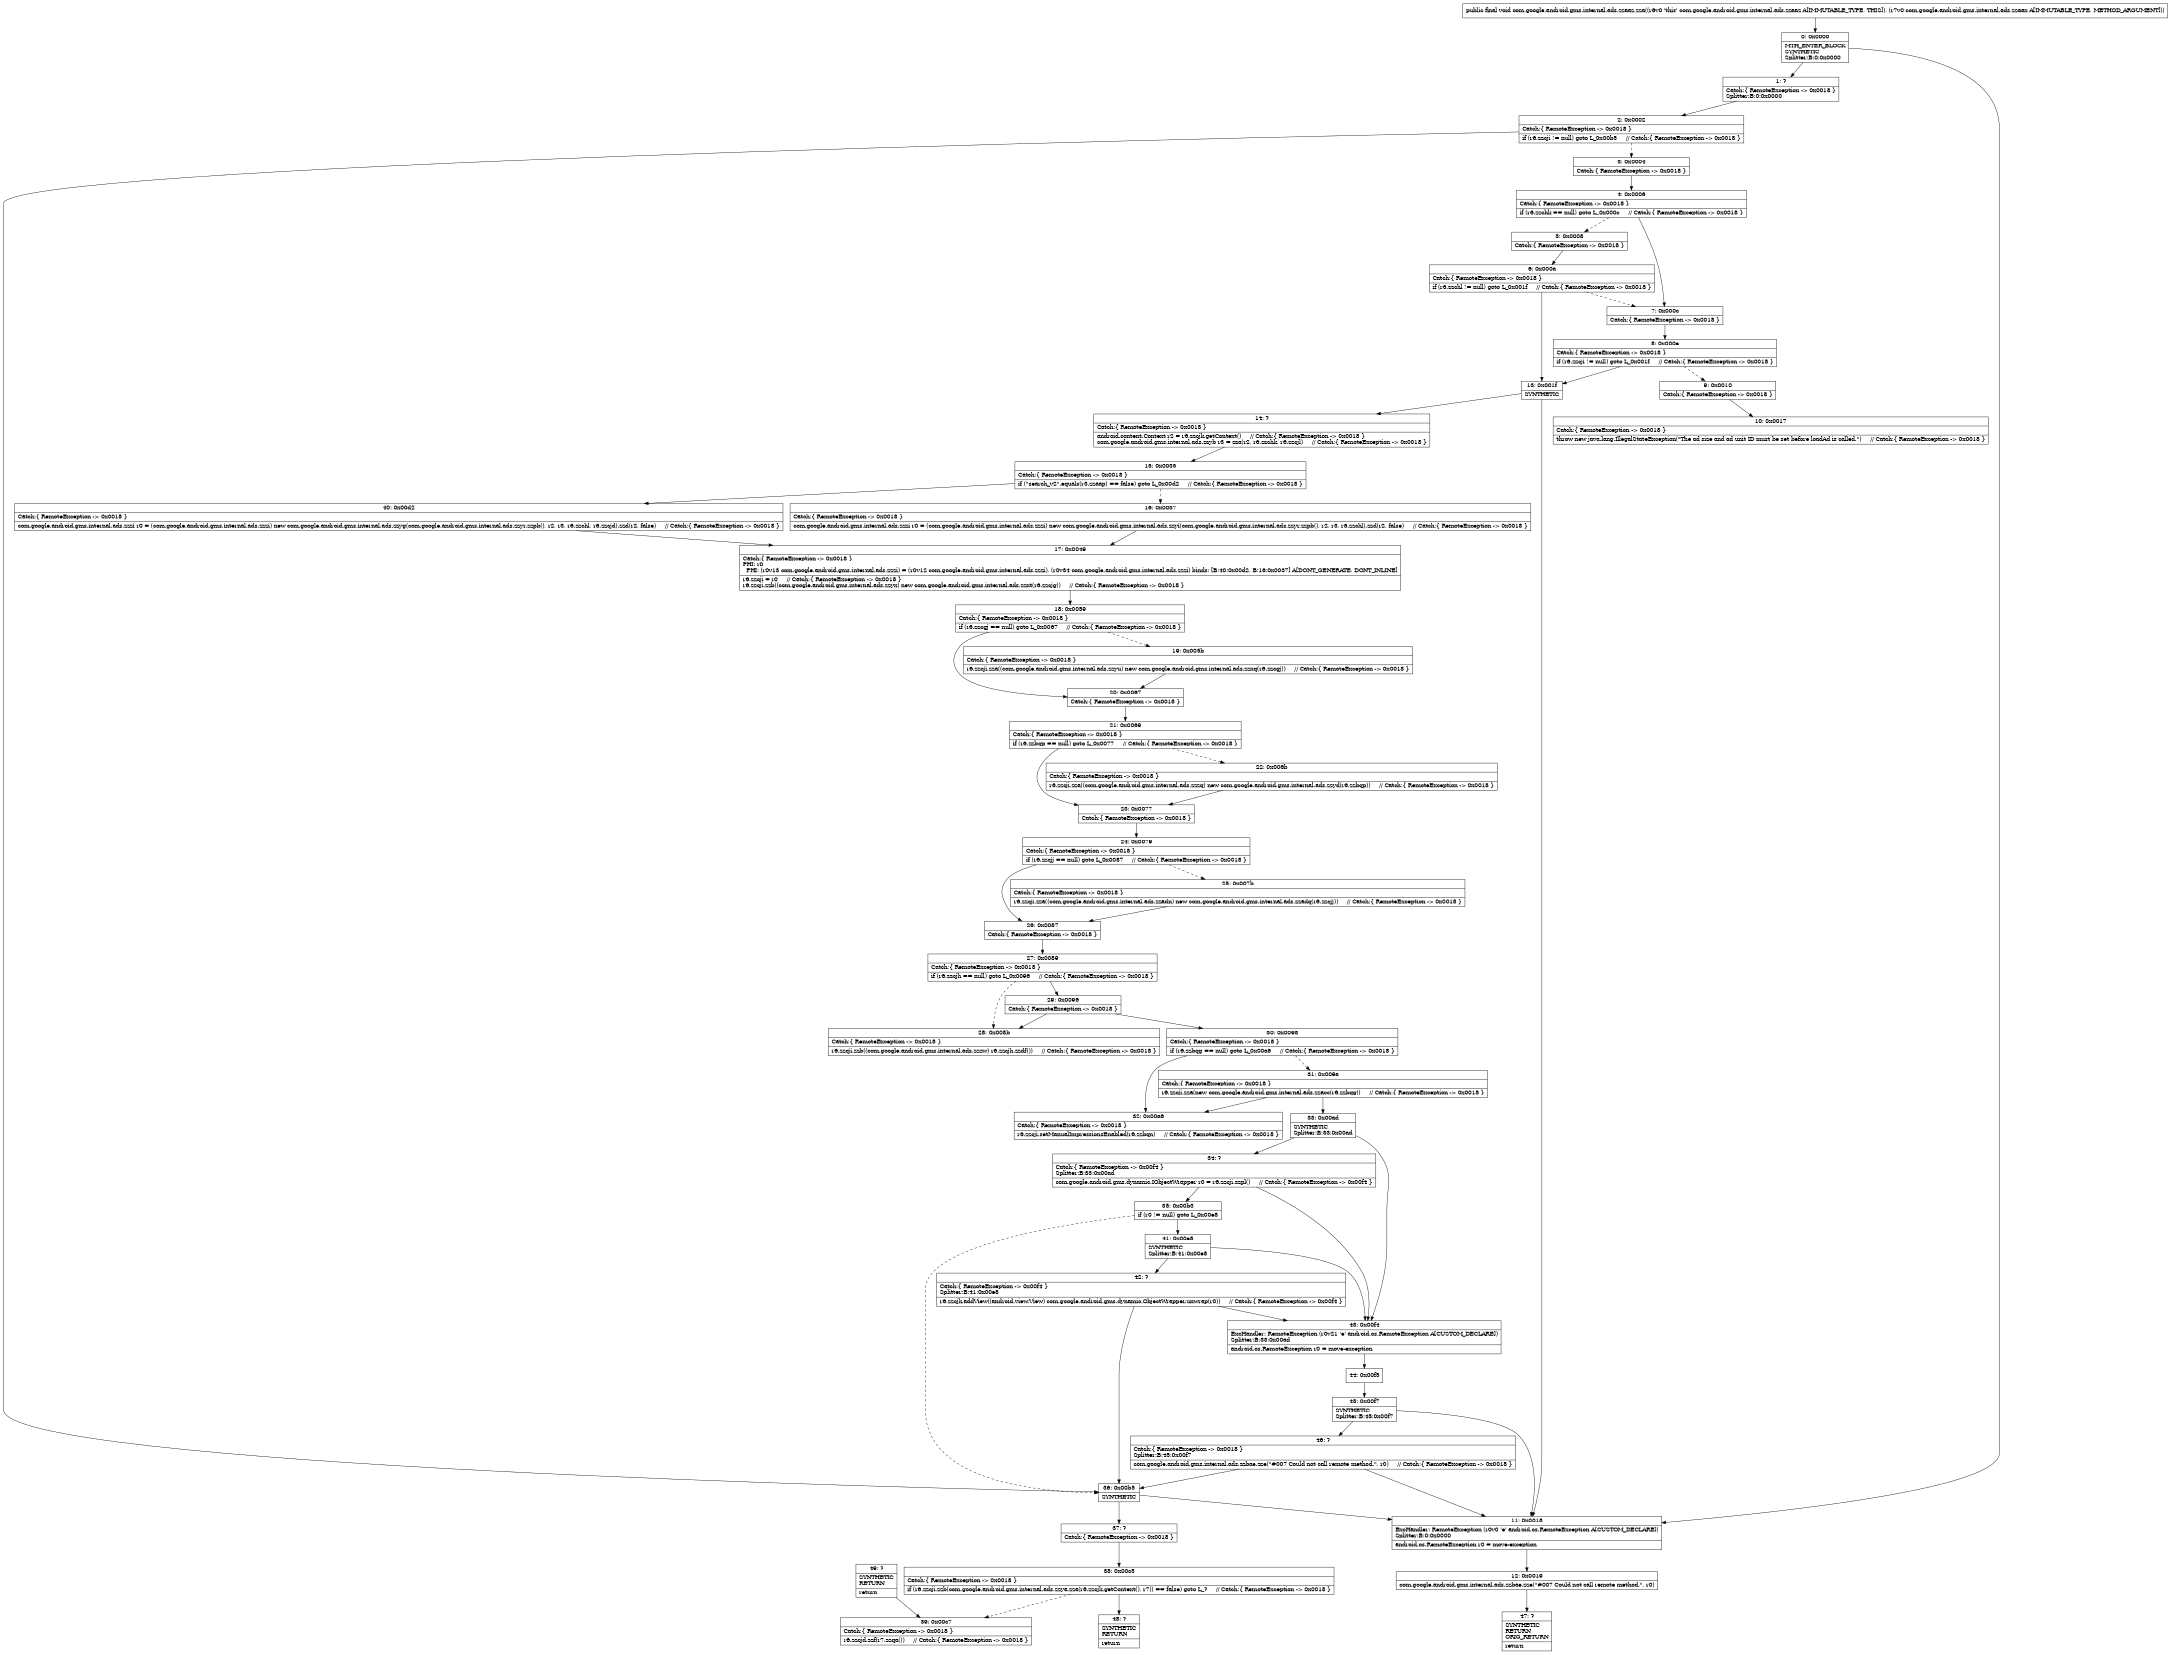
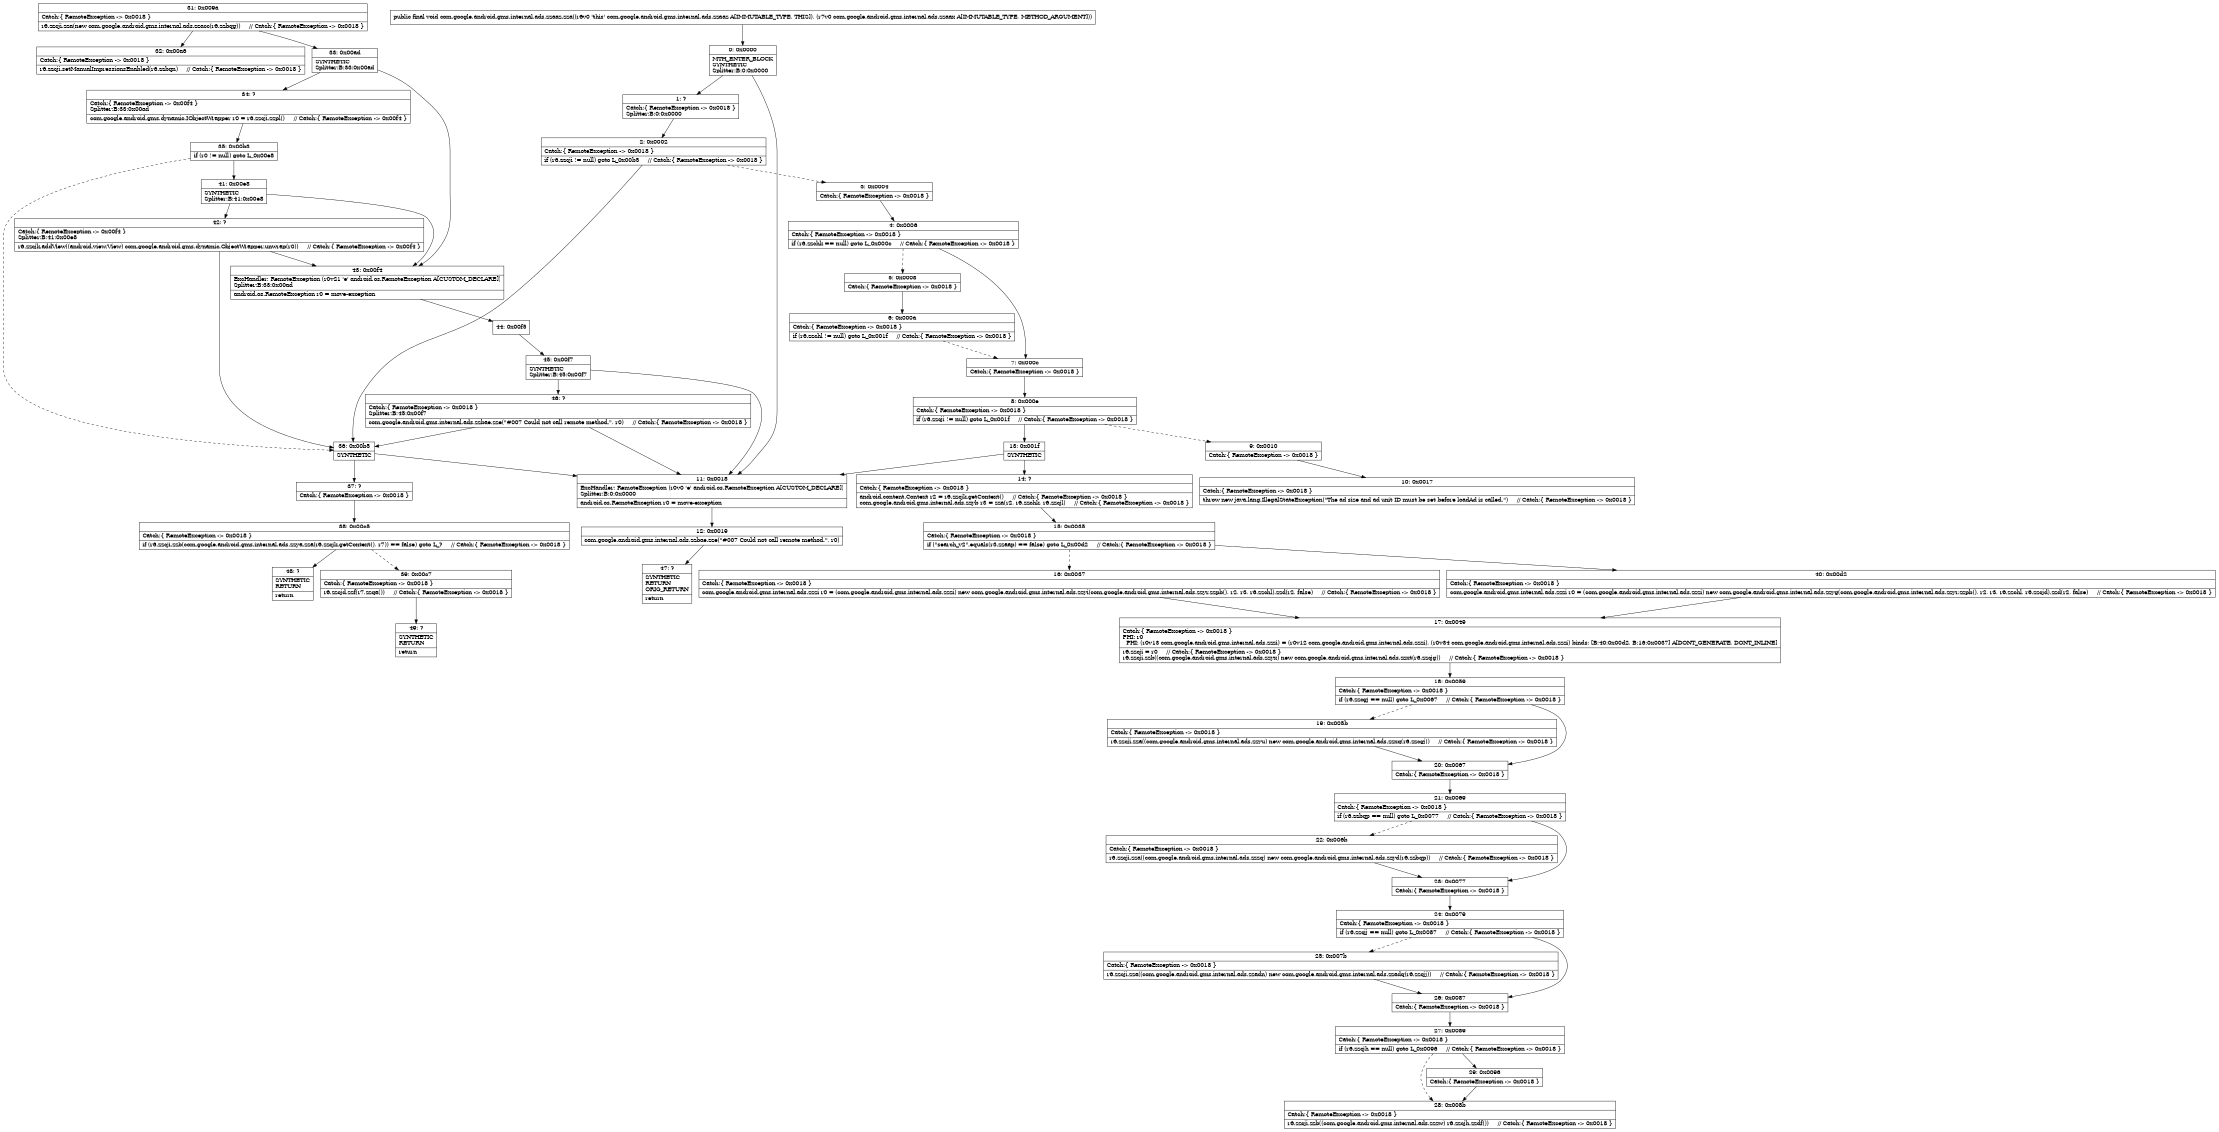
(1542, 335) -> none
(1282, 1042) -> none
(1333, 1237) -> none
(906, 1606) -> (416, 609)
